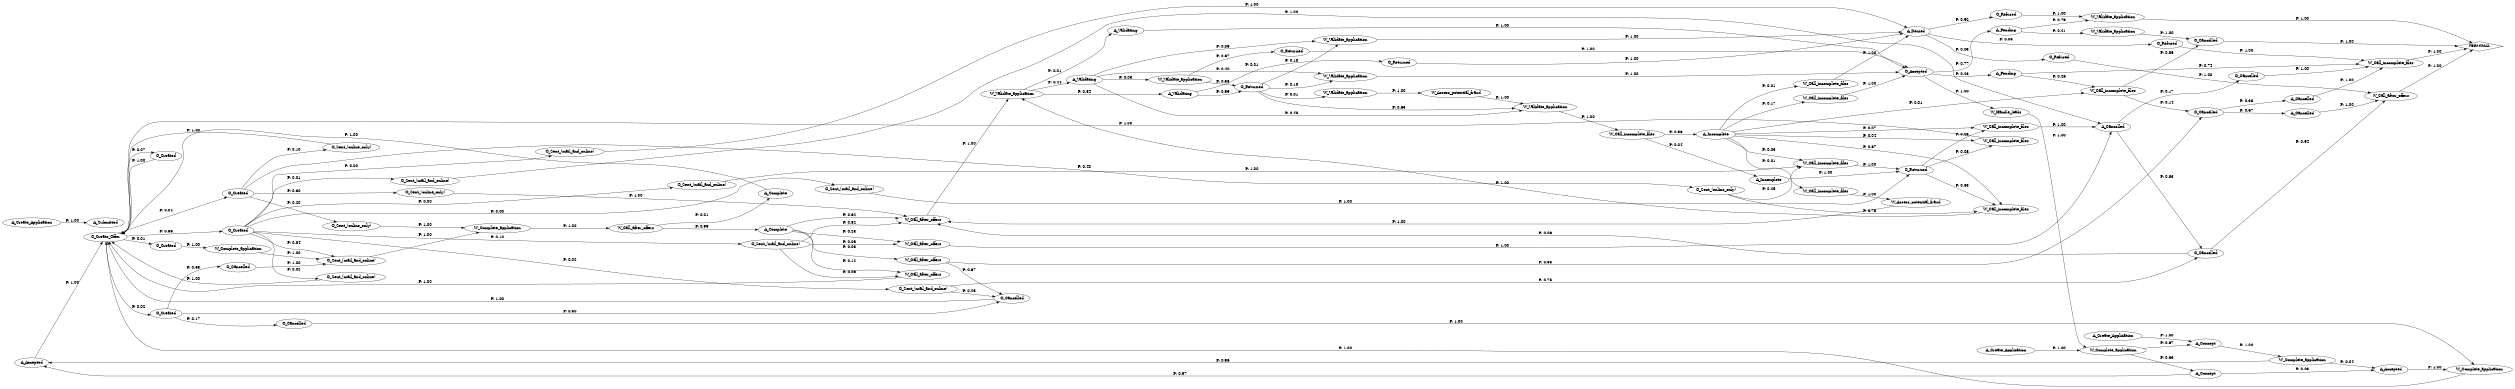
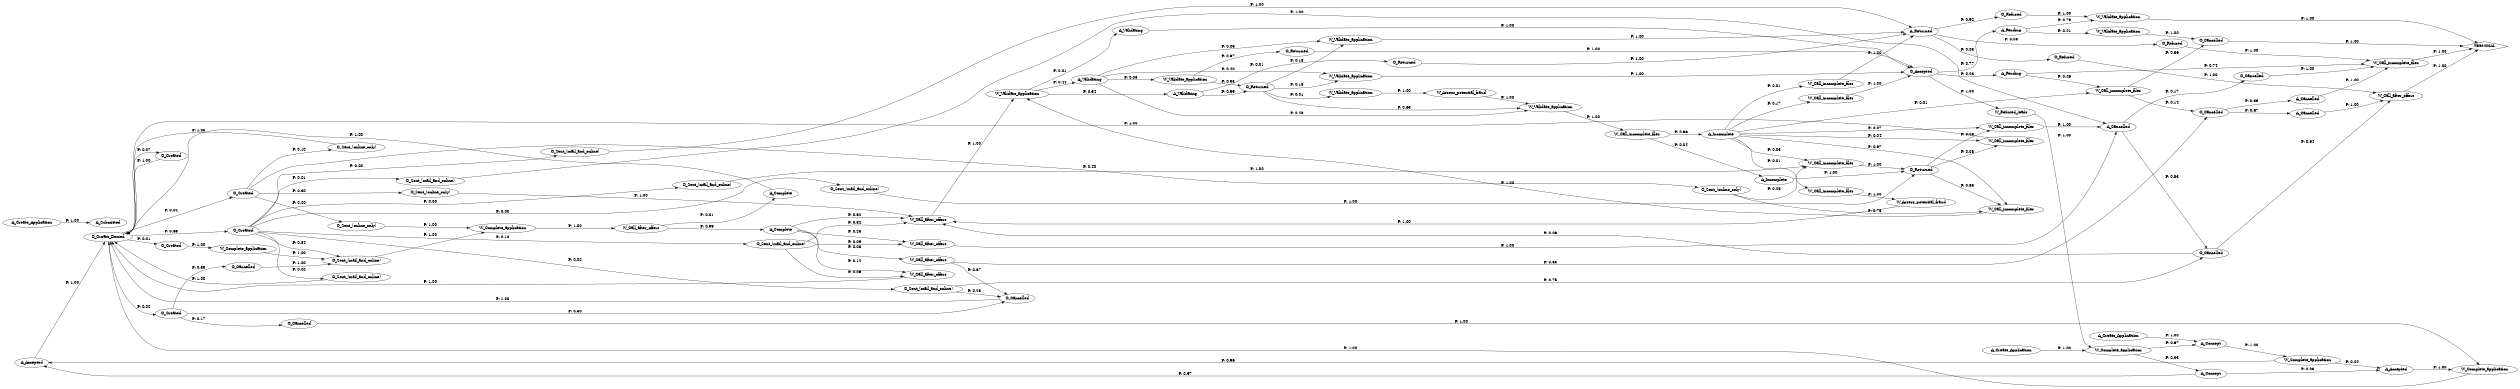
(1916, 31) -> (1921, 31)
(2006, 113) -> (2011, 113)
(105, 237) -> (108, 237)
